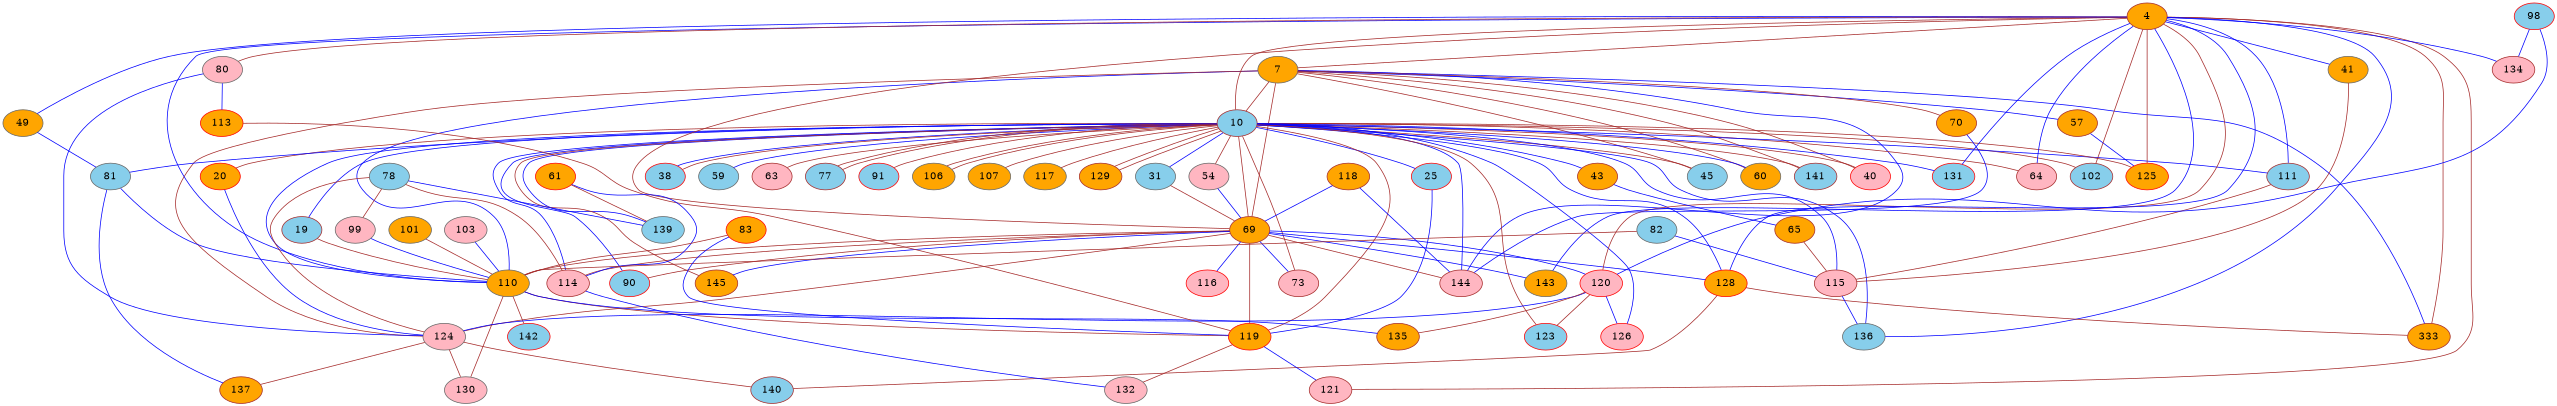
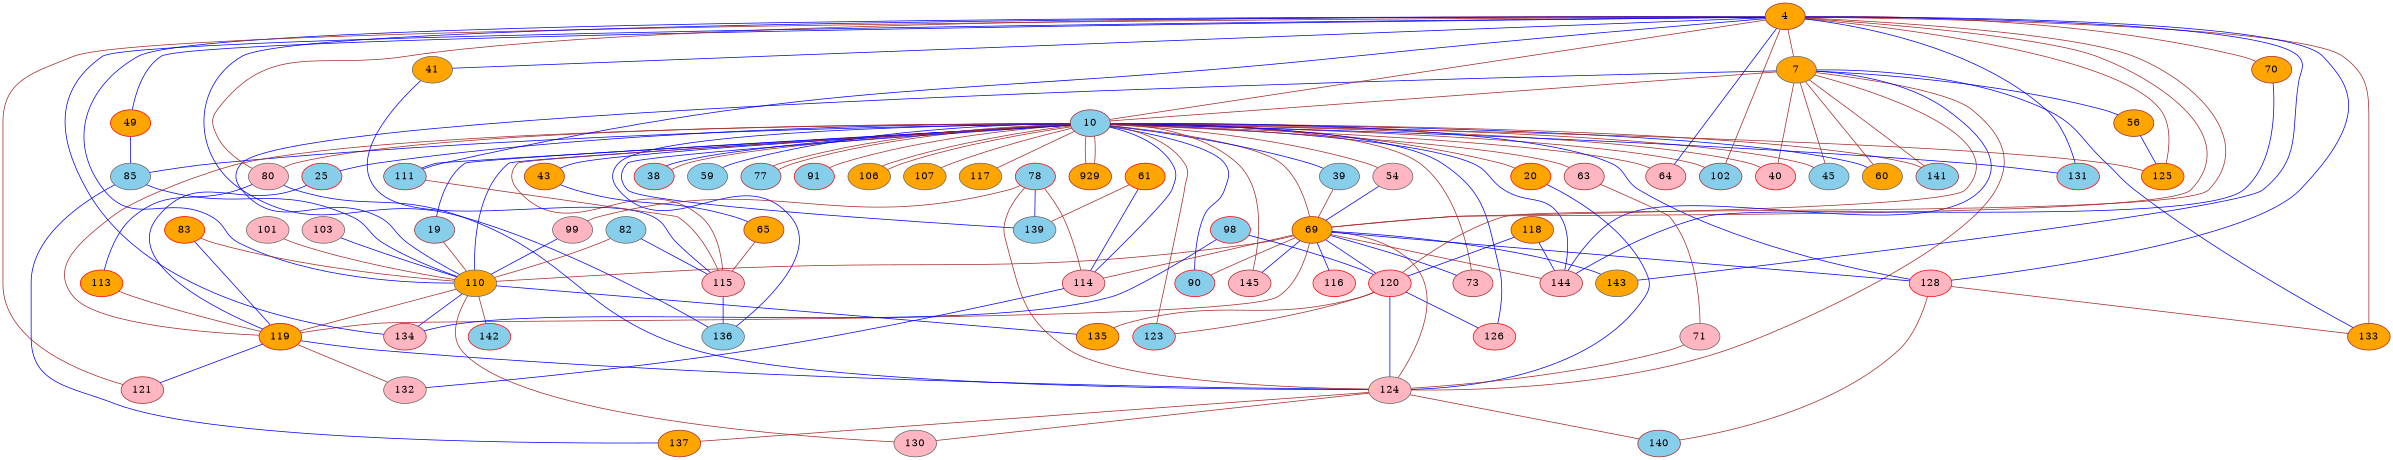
(1620, 83) -> (2077, 29)
(23, 123) -> (131, 123)
(2077, 123) -> (2134, 123)
none -> (675, 130)
(1624, 163) -> (512, 173)
(111, 177) -> (131, 177)
(389, 177) -> (1035, 177)
(1101, 177) -> (1090, 177)
(1156, 177) -> (1339, 177)
(1299, 203) -> (1461, 257)
(410, 230) -> (268, 230)
(2149, 249) -> (489, 211)
(716, 283) -> (1250, 283)
(1726, 283) -> (1931, 283)
none -> (440, 310)
none -> (1700, 337)
(2429, 337) -> (2369, 337)
none -> (834, 377)
